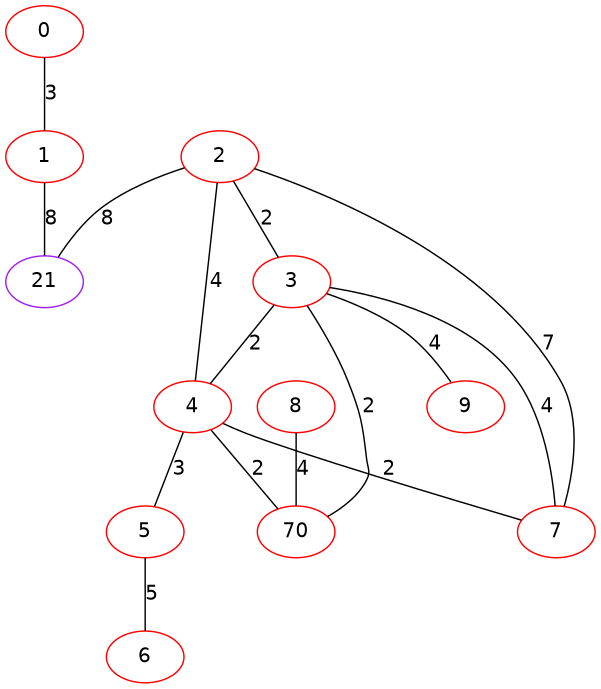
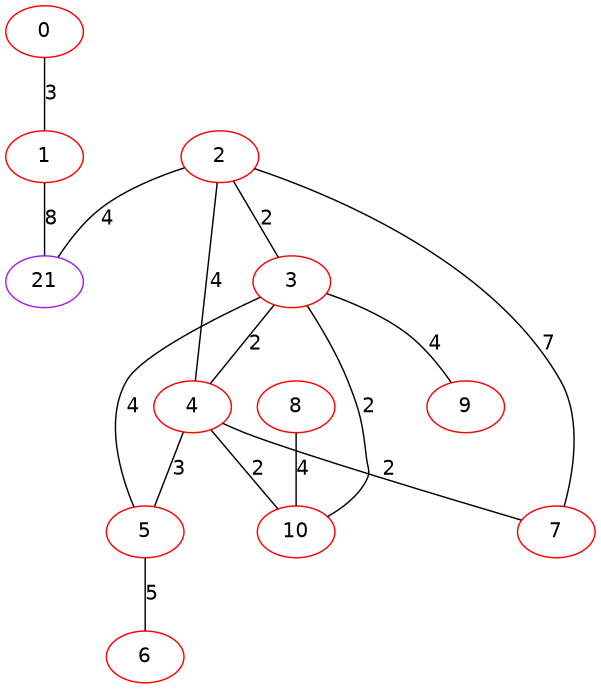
(108, 219) -> (108, 219)
(489, 351) -> (136, 370)
(296, 532) -> (296, 532)
